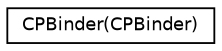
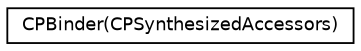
(111, 26) -> (180, 26)
